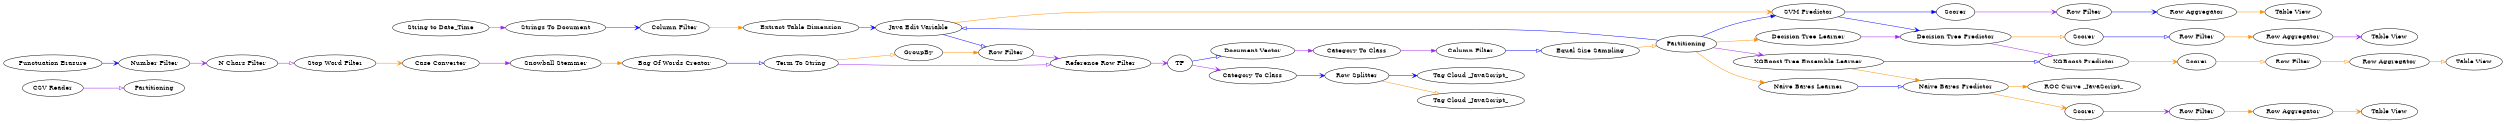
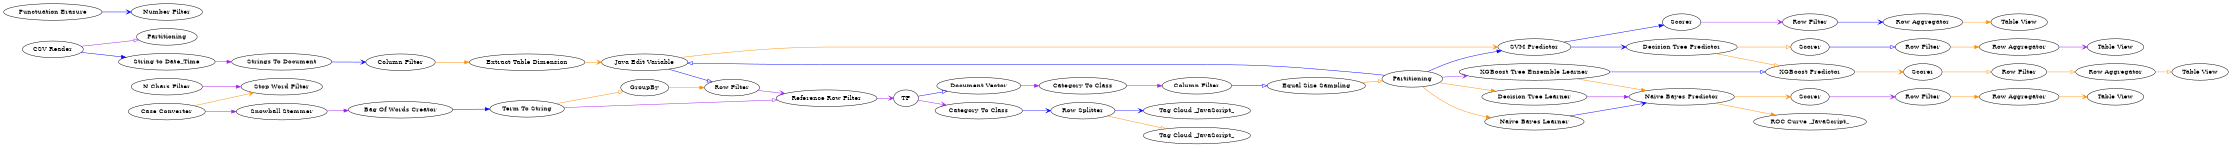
(865, 28) -> (591, 62)
(1878, 37) -> (1606, 97)
(2019, 49) -> (1745, 59)
none -> (101, 55)
(196, 63) -> none
(284, 63) -> (219, 87)
(387, 63) -> (222, 100)
(609, 63) -> (336, 111)
(743, 63) -> (469, 109)
(1878, 87) -> (1606, 110)
